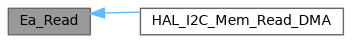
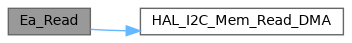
(122, 12) -> (108, 30)
